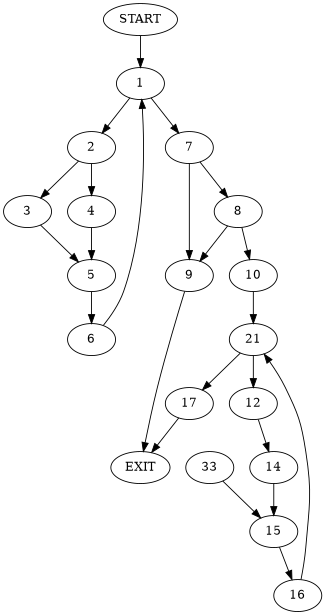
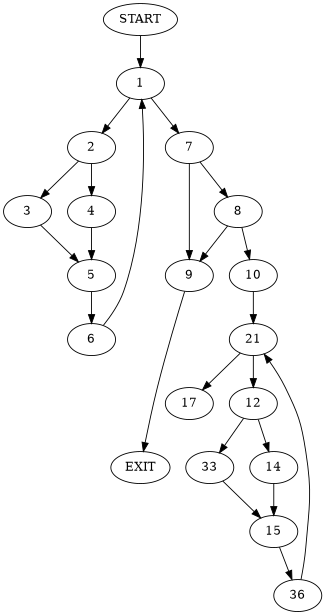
(168, 432) -> none
none -> (234, 432)
(298, 596) -> (298, 596)
